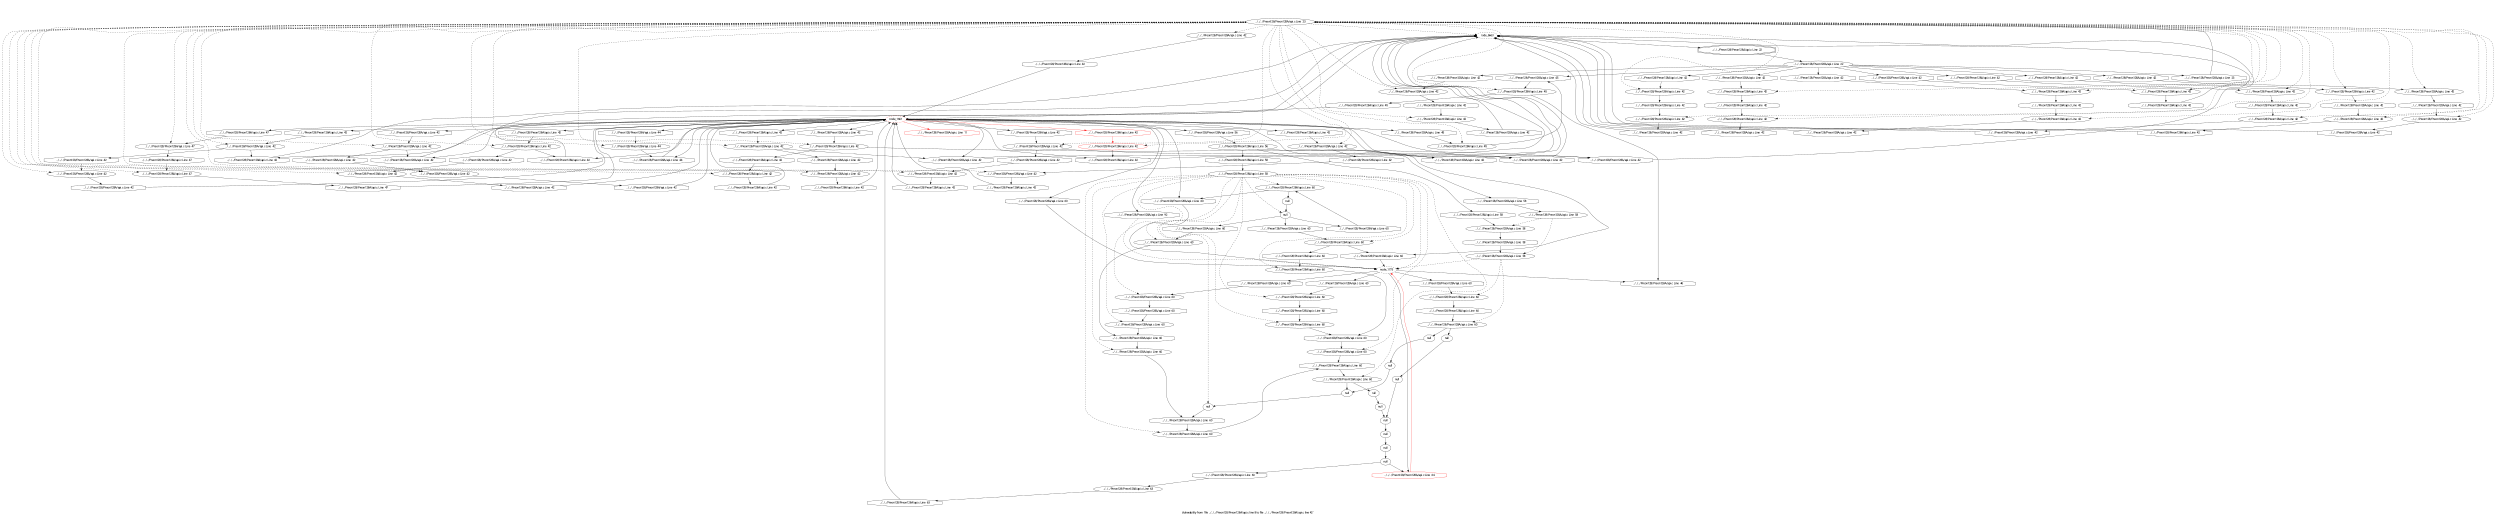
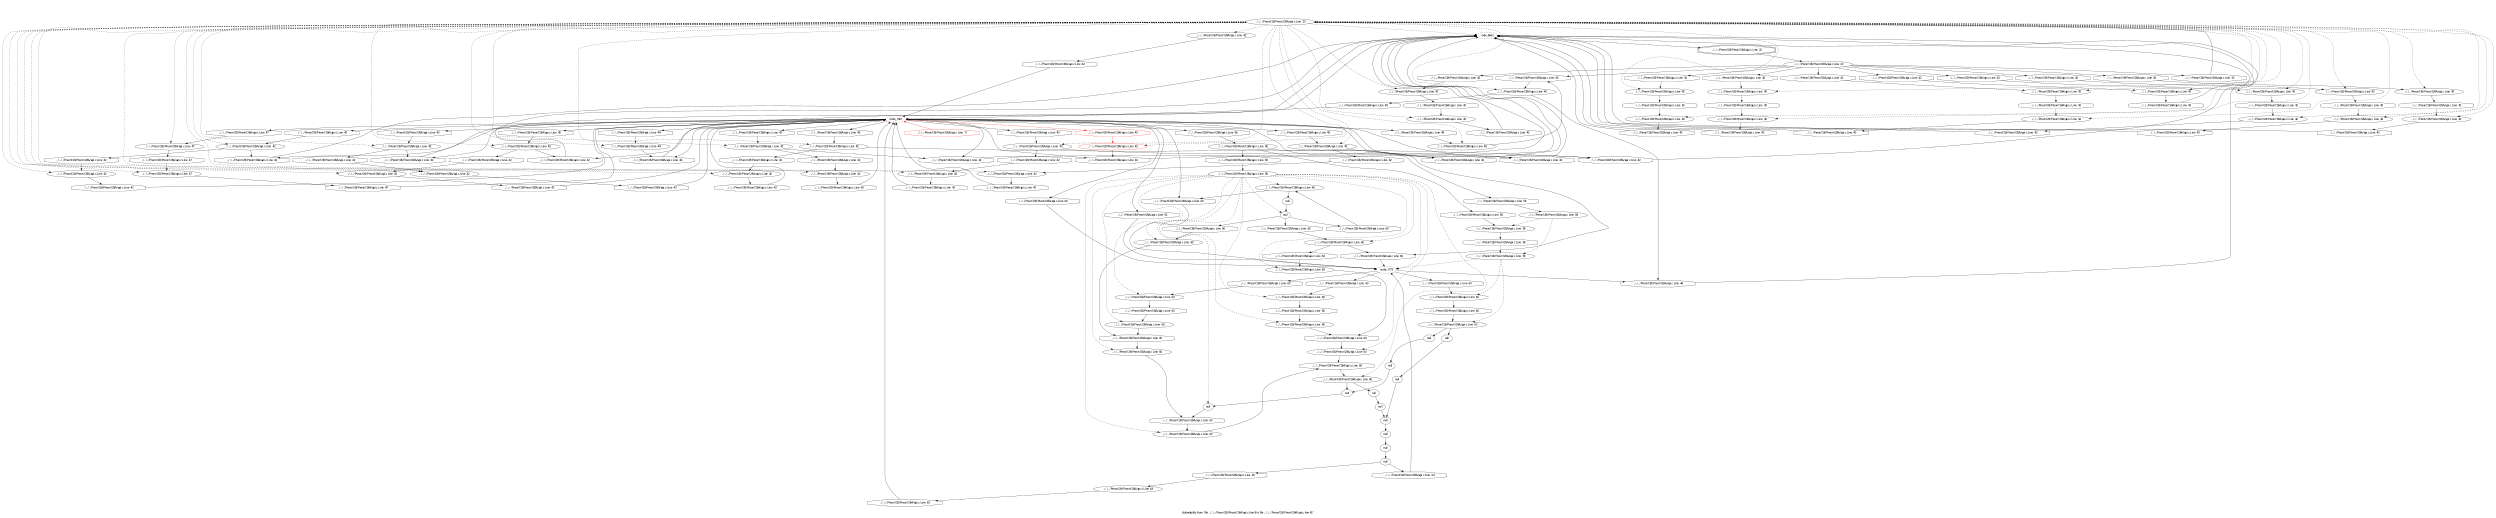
none -> (2248, 62)
(915, 125) -> (919, 126)
(1232, 259) -> (1232, 259)
(1408, 365) -> none
(1411, 371) -> (1411, 371)
(1409, 475) -> (1409, 475)
